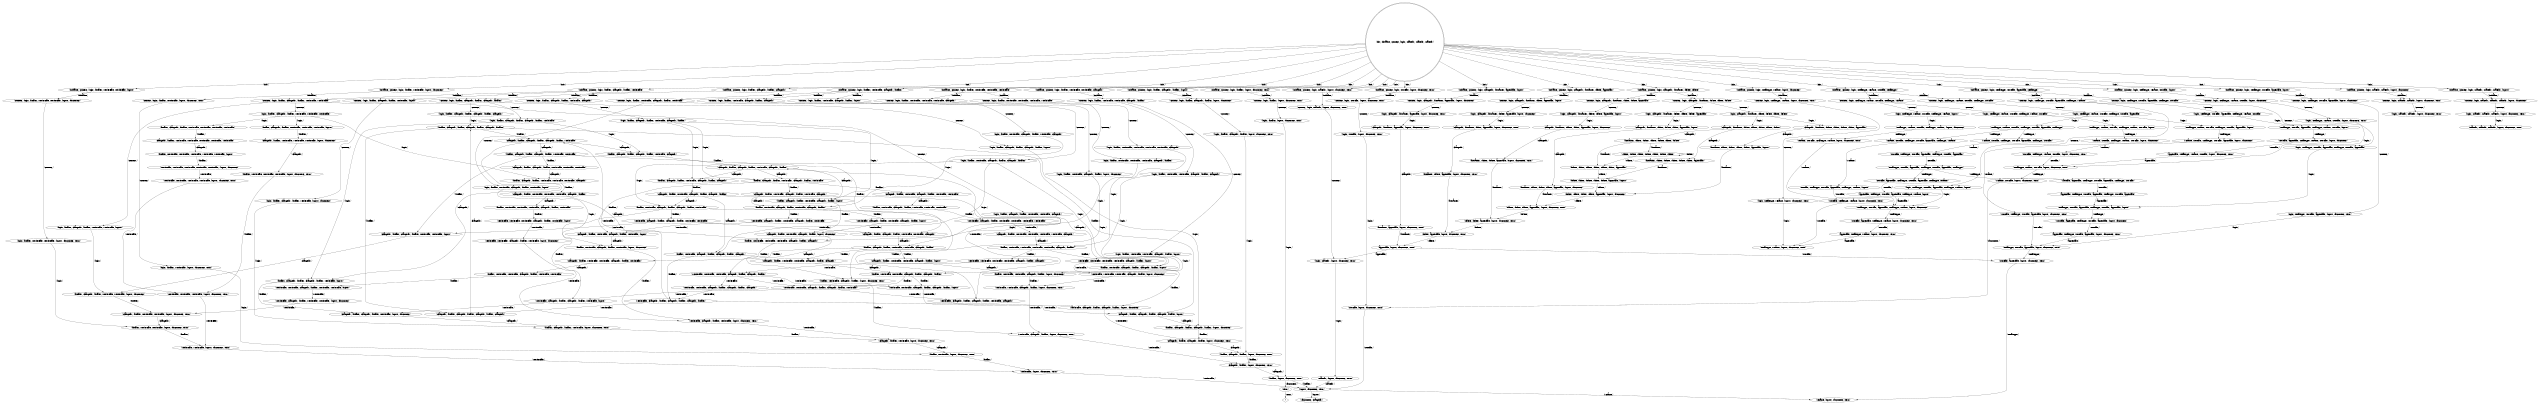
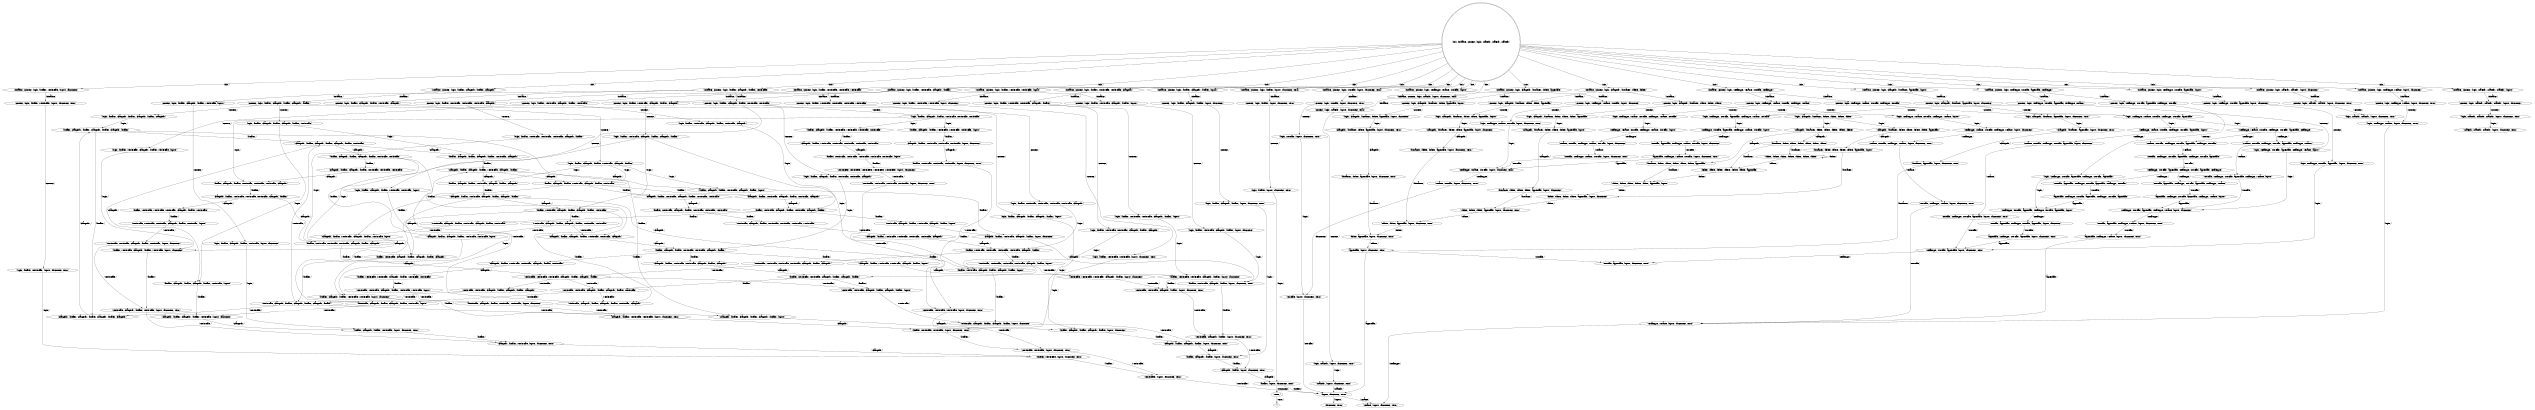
(1368, 254) -> (1365, 329)
(1998, 393) -> (1481, 329)
(1312, 400) -> (1334, 405)
